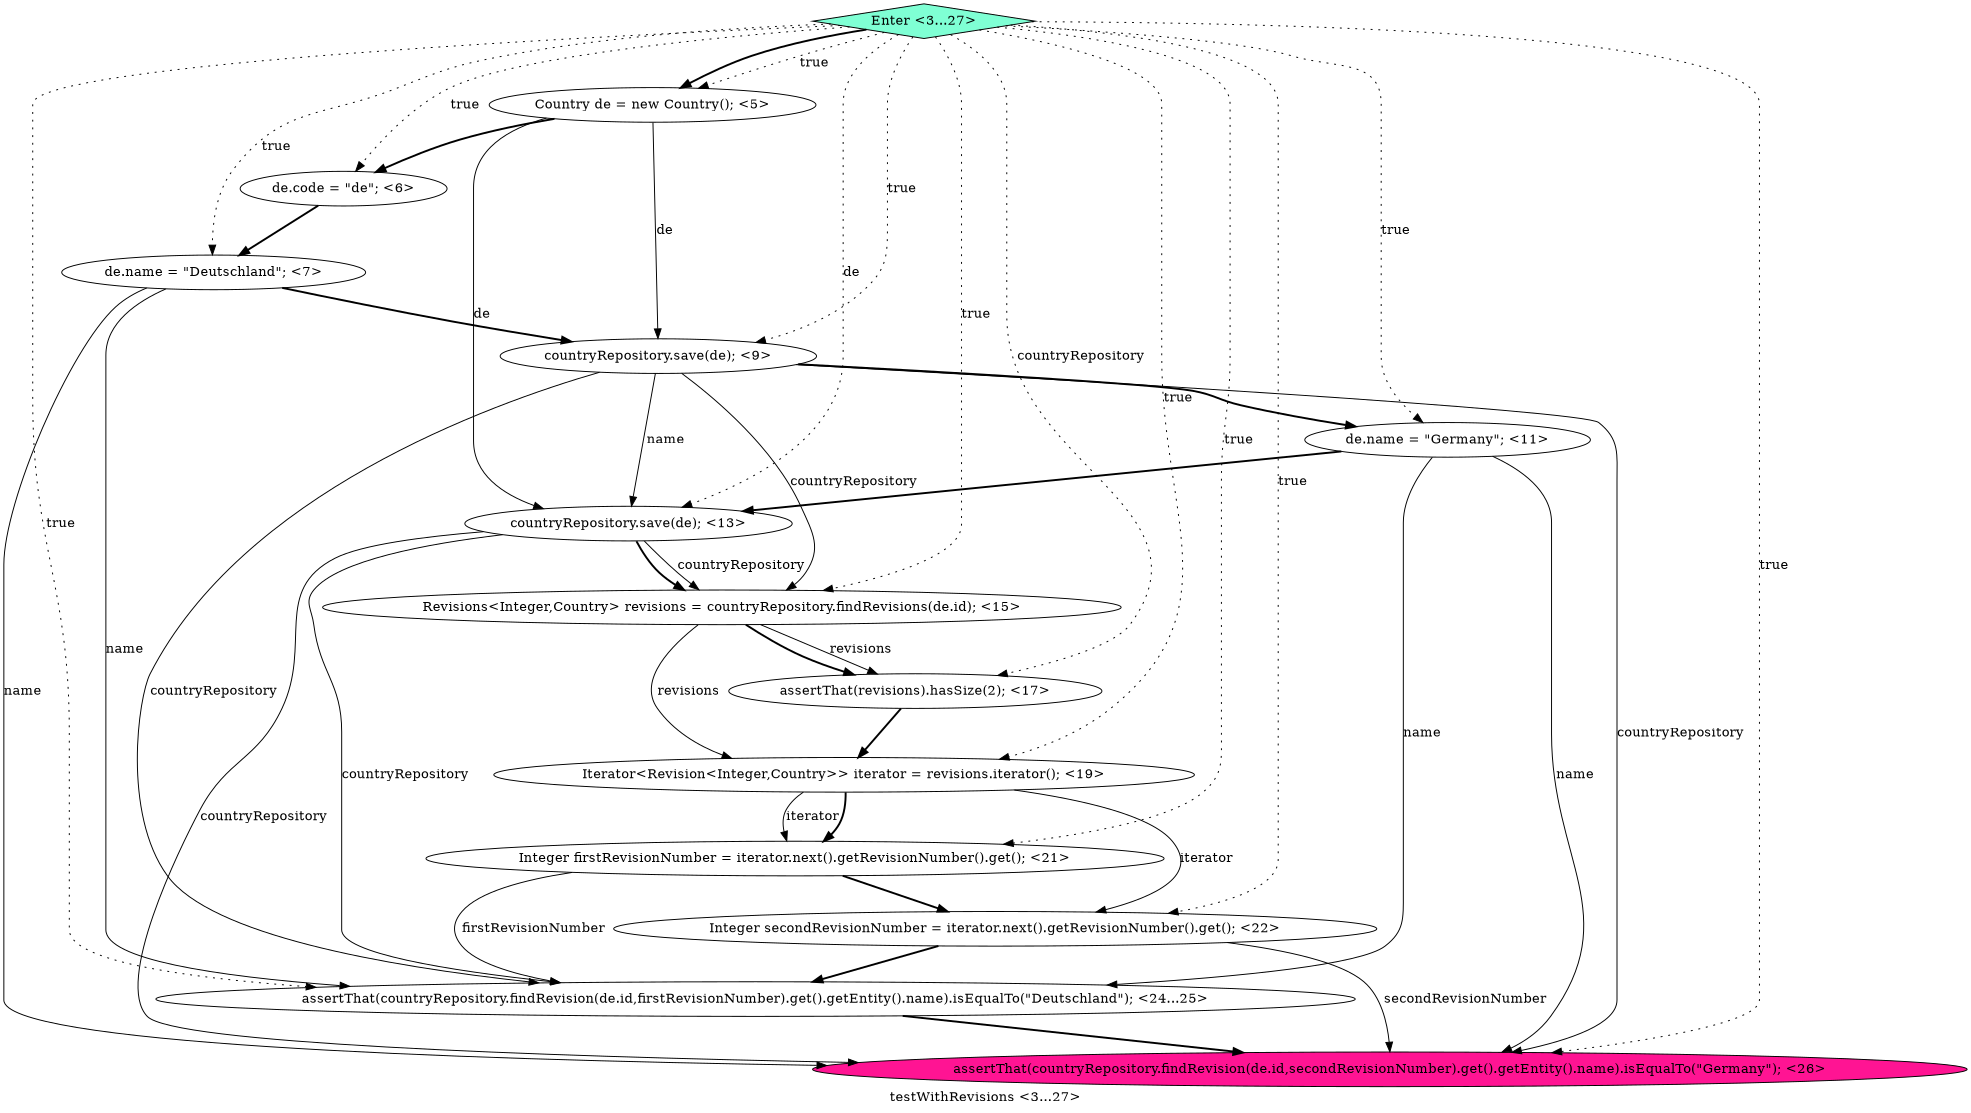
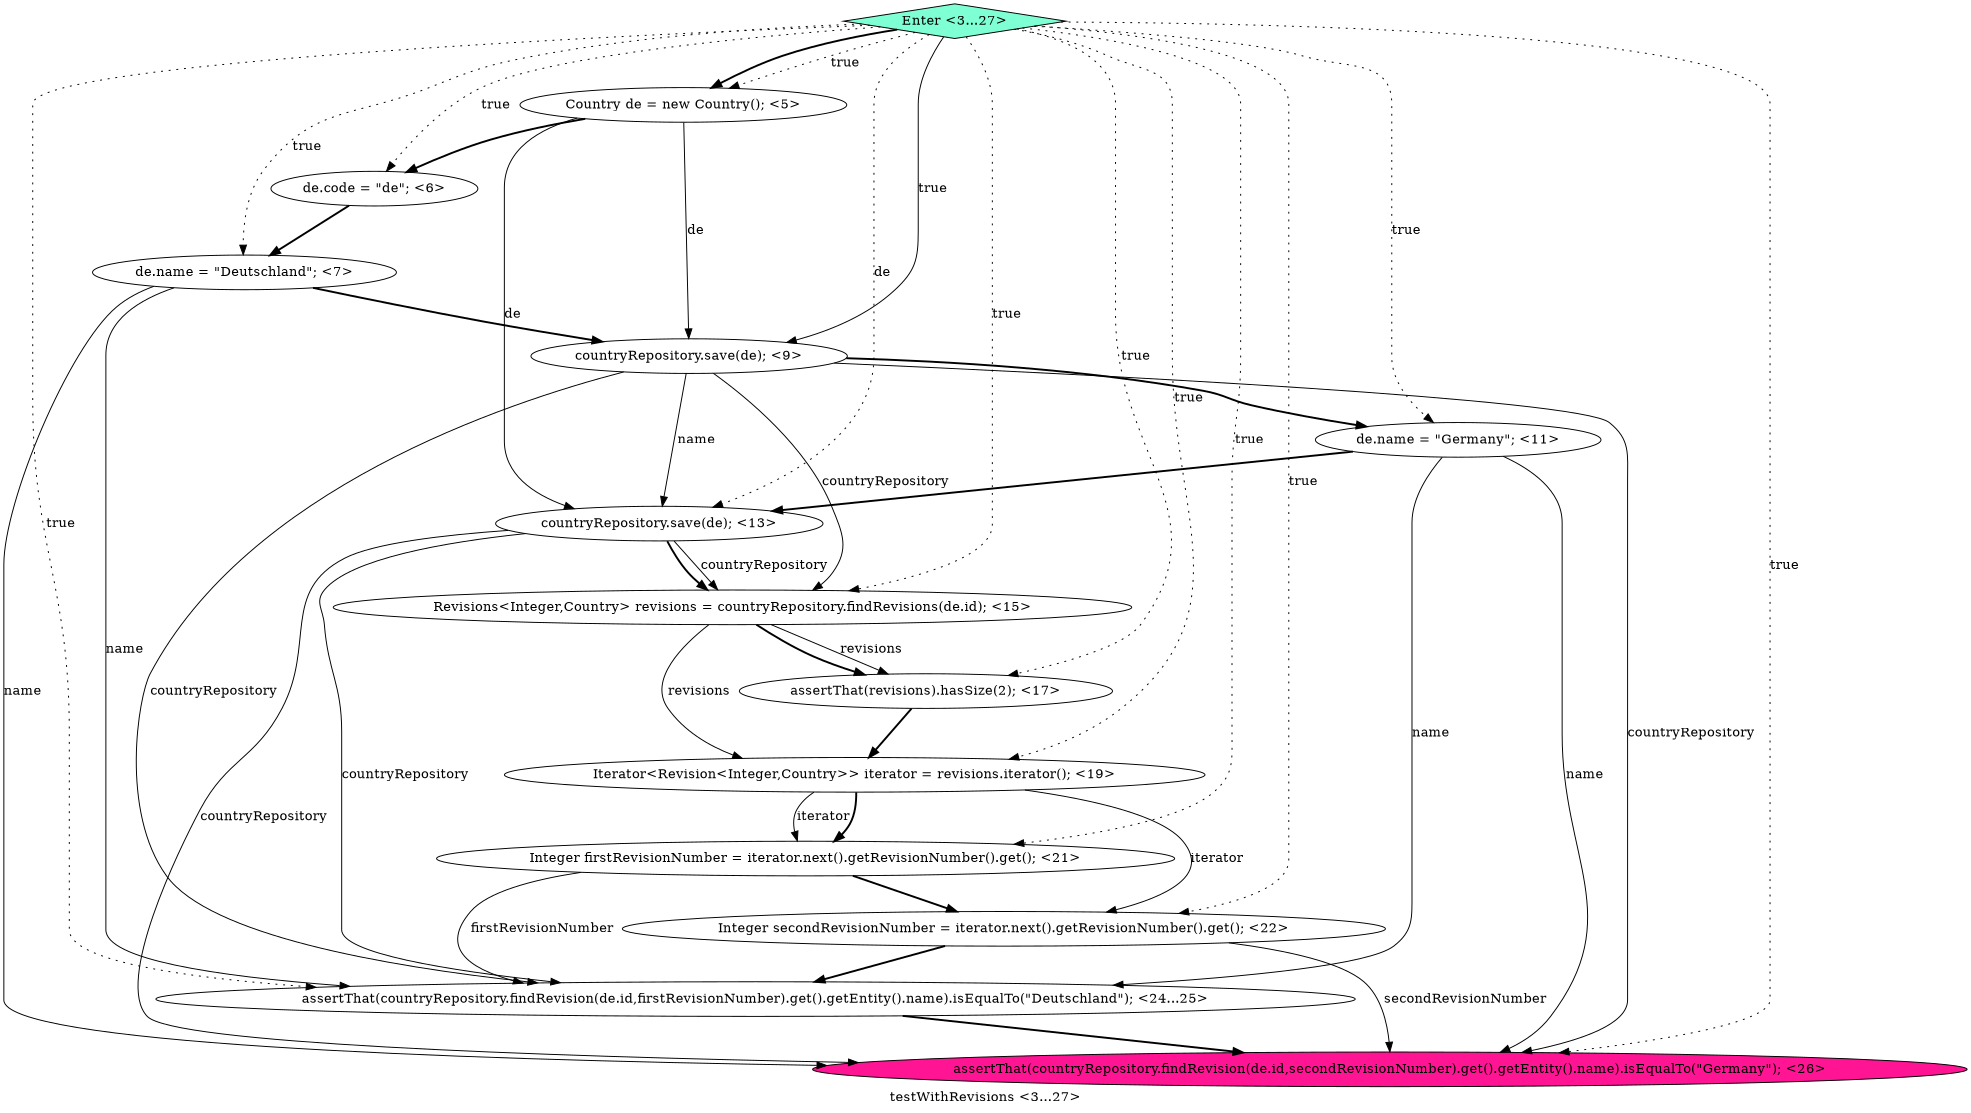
(887, 220) -> (918, 220)
(1081, 356) -> (1136, 356)
